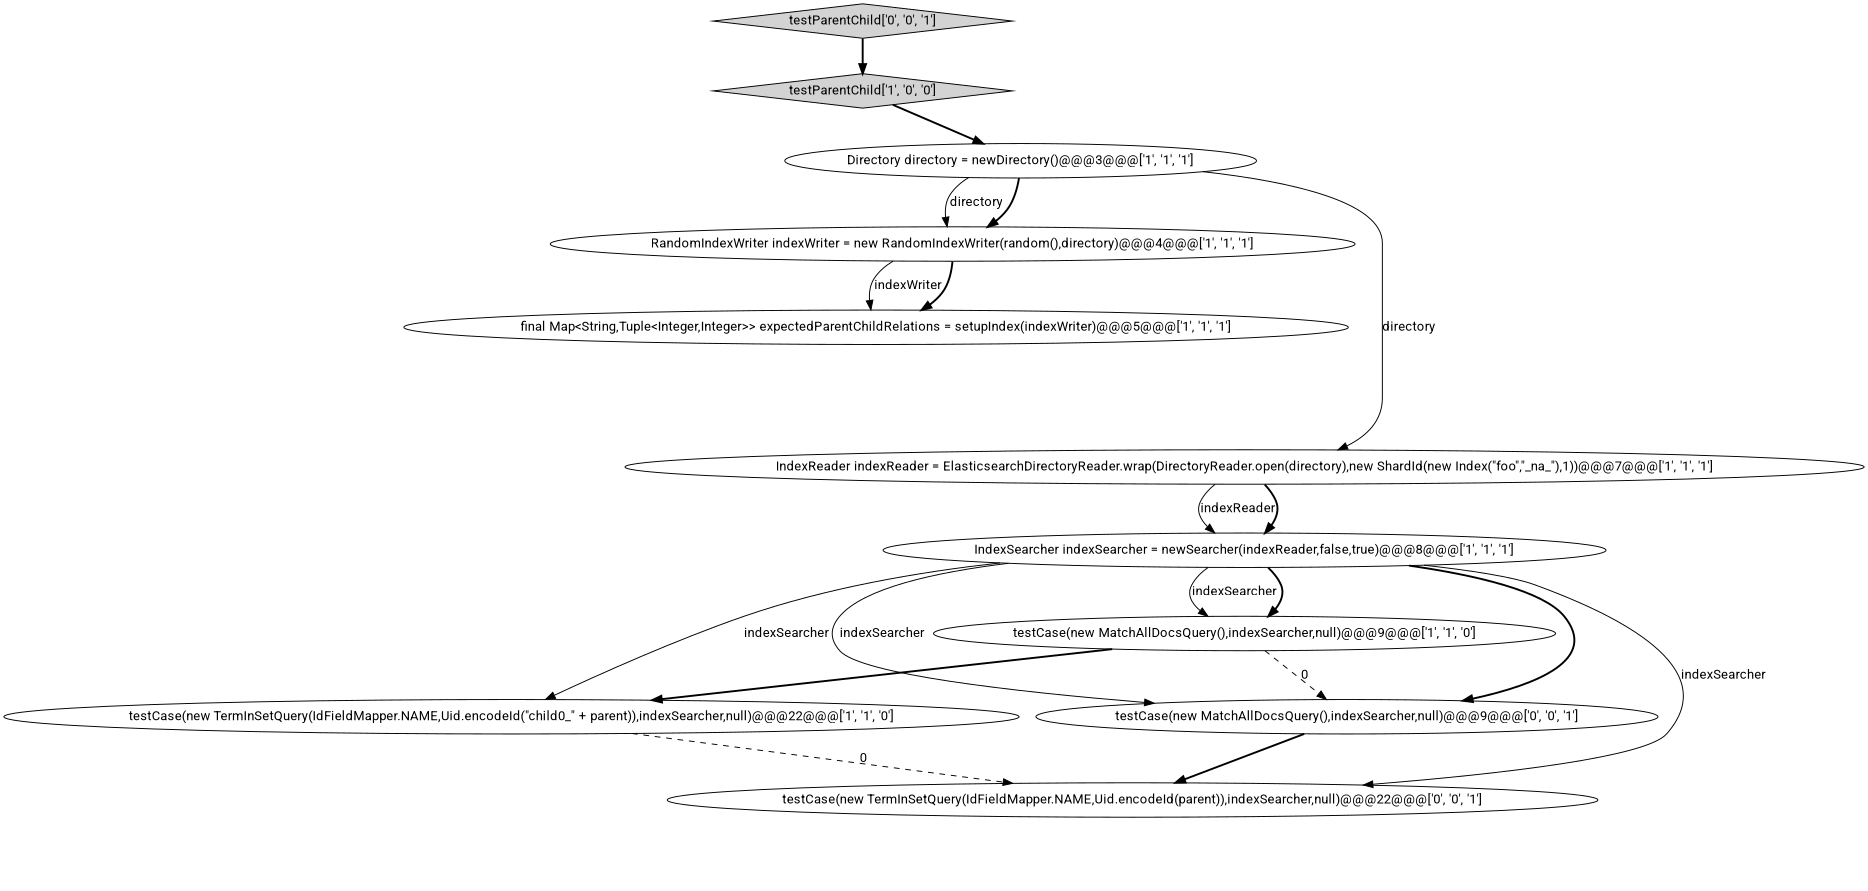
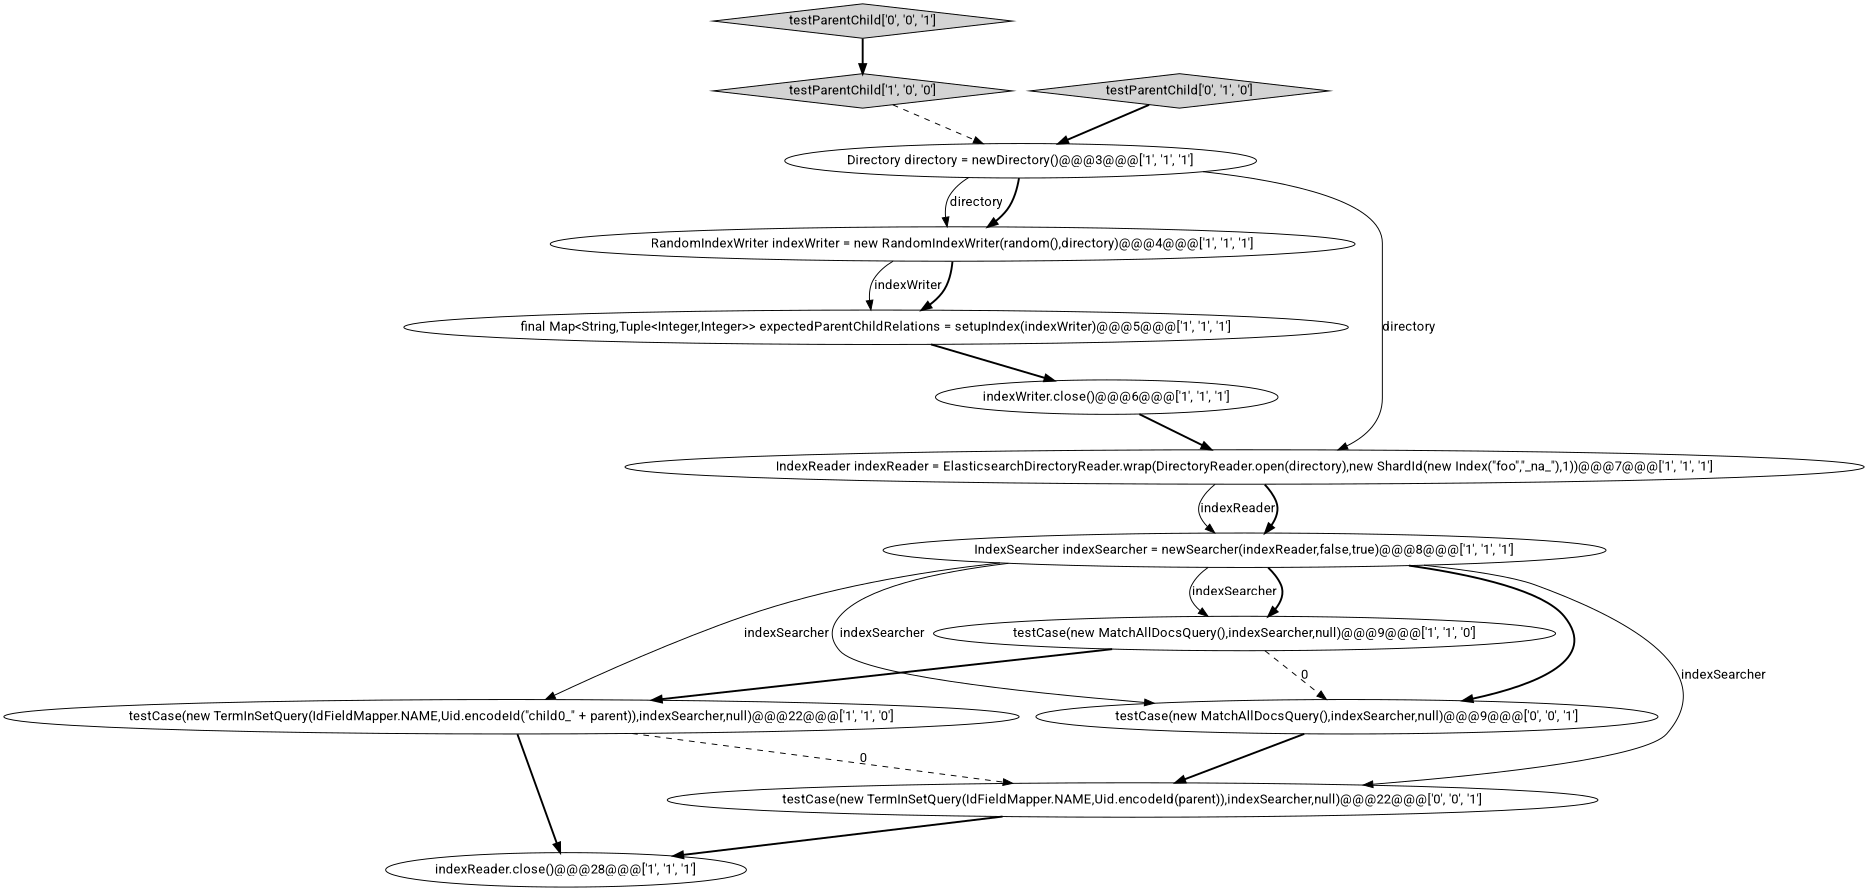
none -> (1179, 91)
(933, 122) -> (933, 122)
none -> (1107, 397)
none -> (566, 870)
